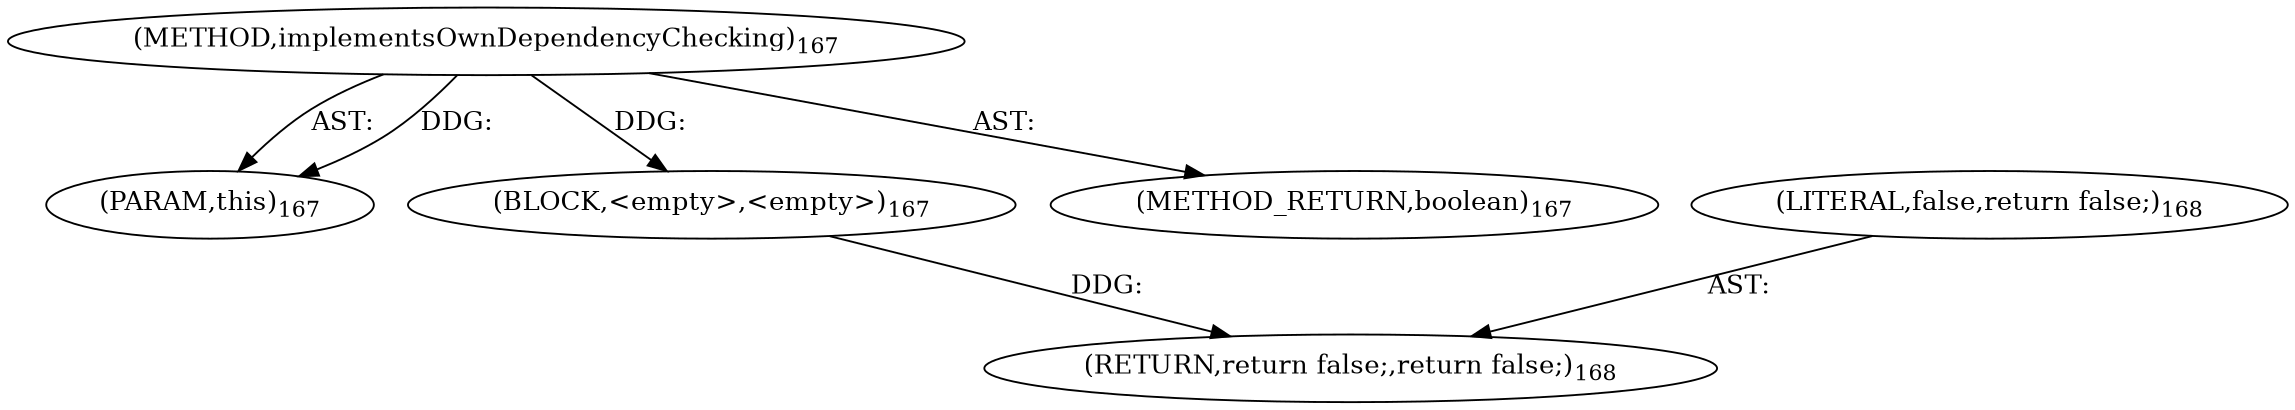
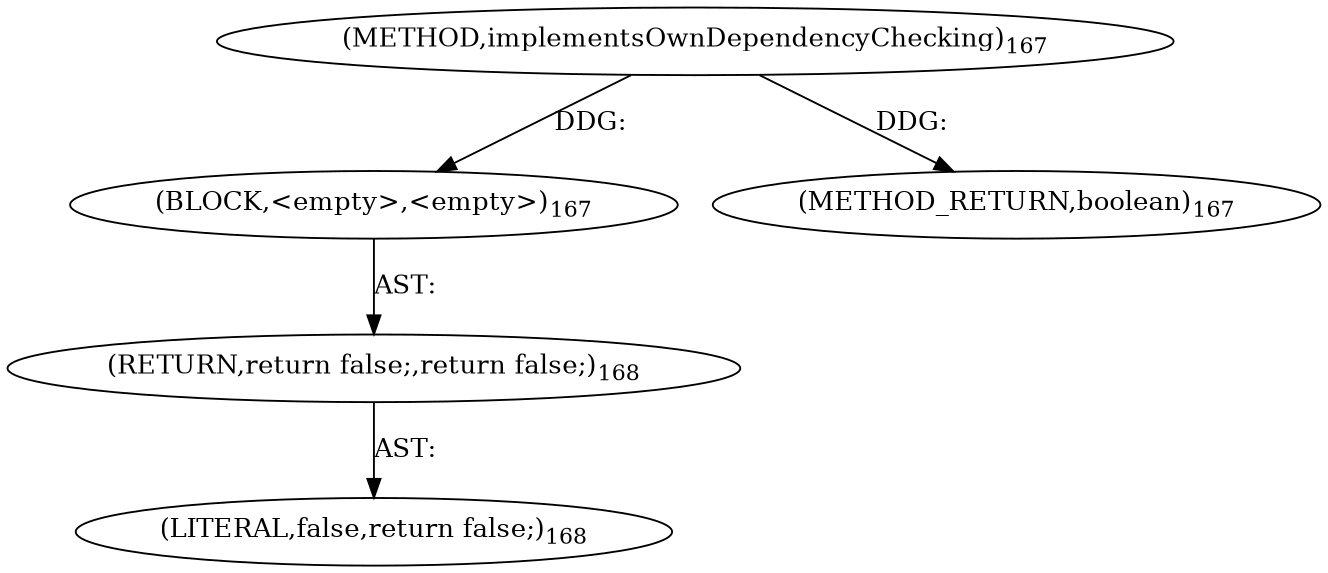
(1009, 123) -> (916, 123)
(210, 205) -> none
(1681, 284) -> (374, 441)
(1111, 287) -> (410, 287)
